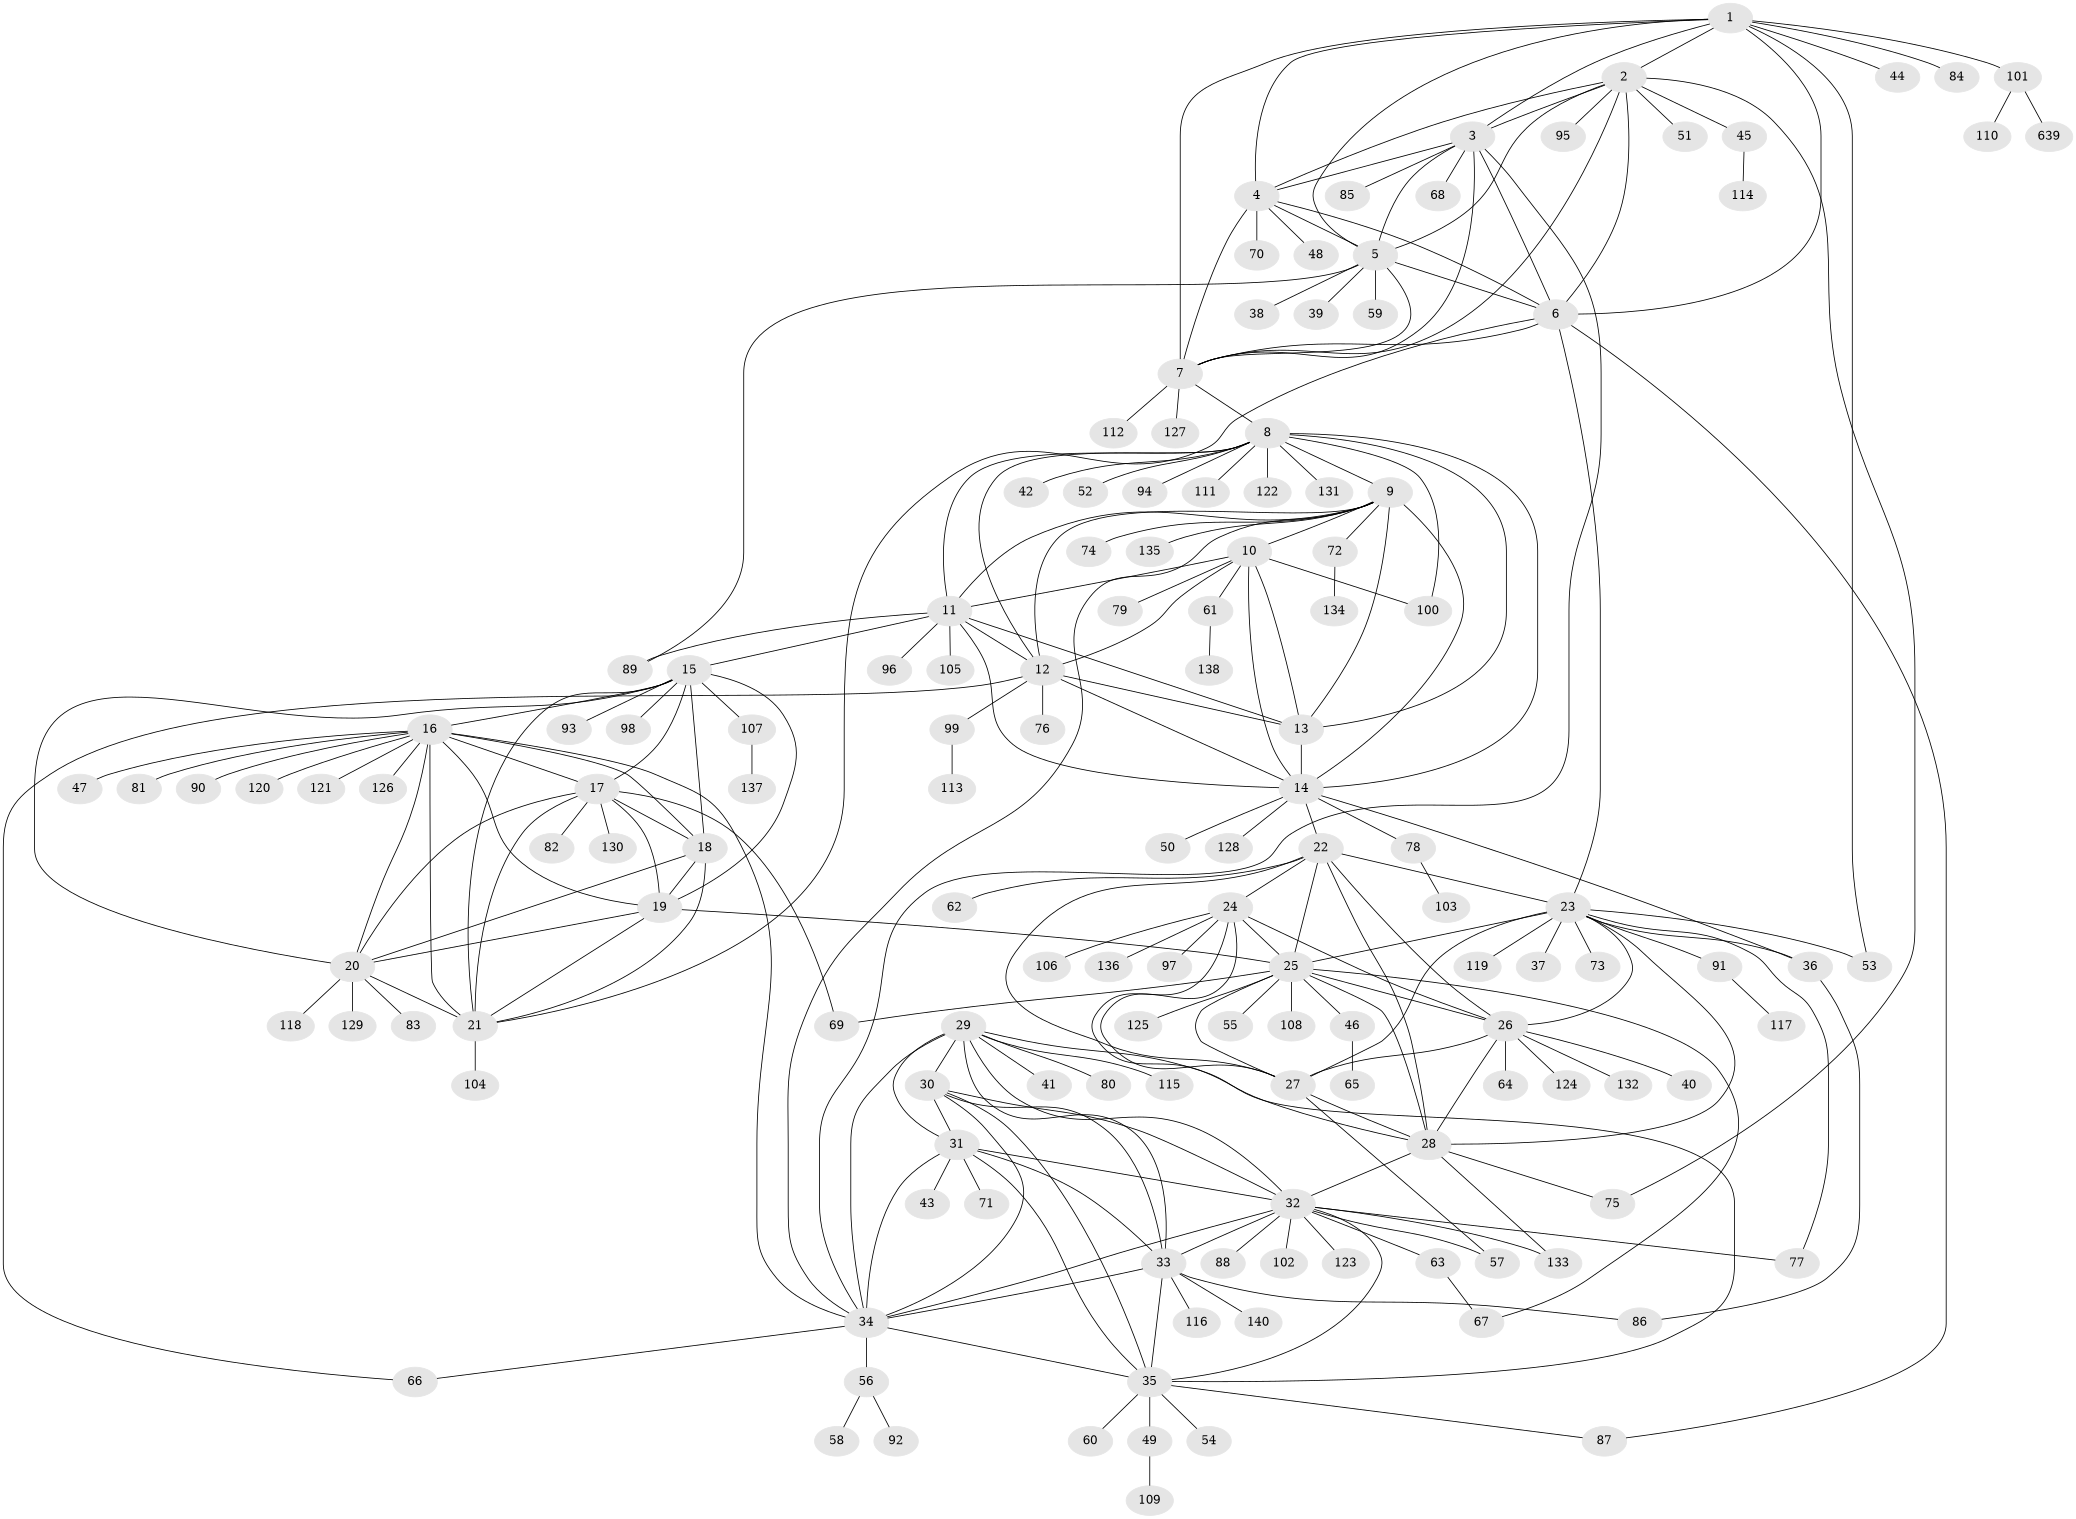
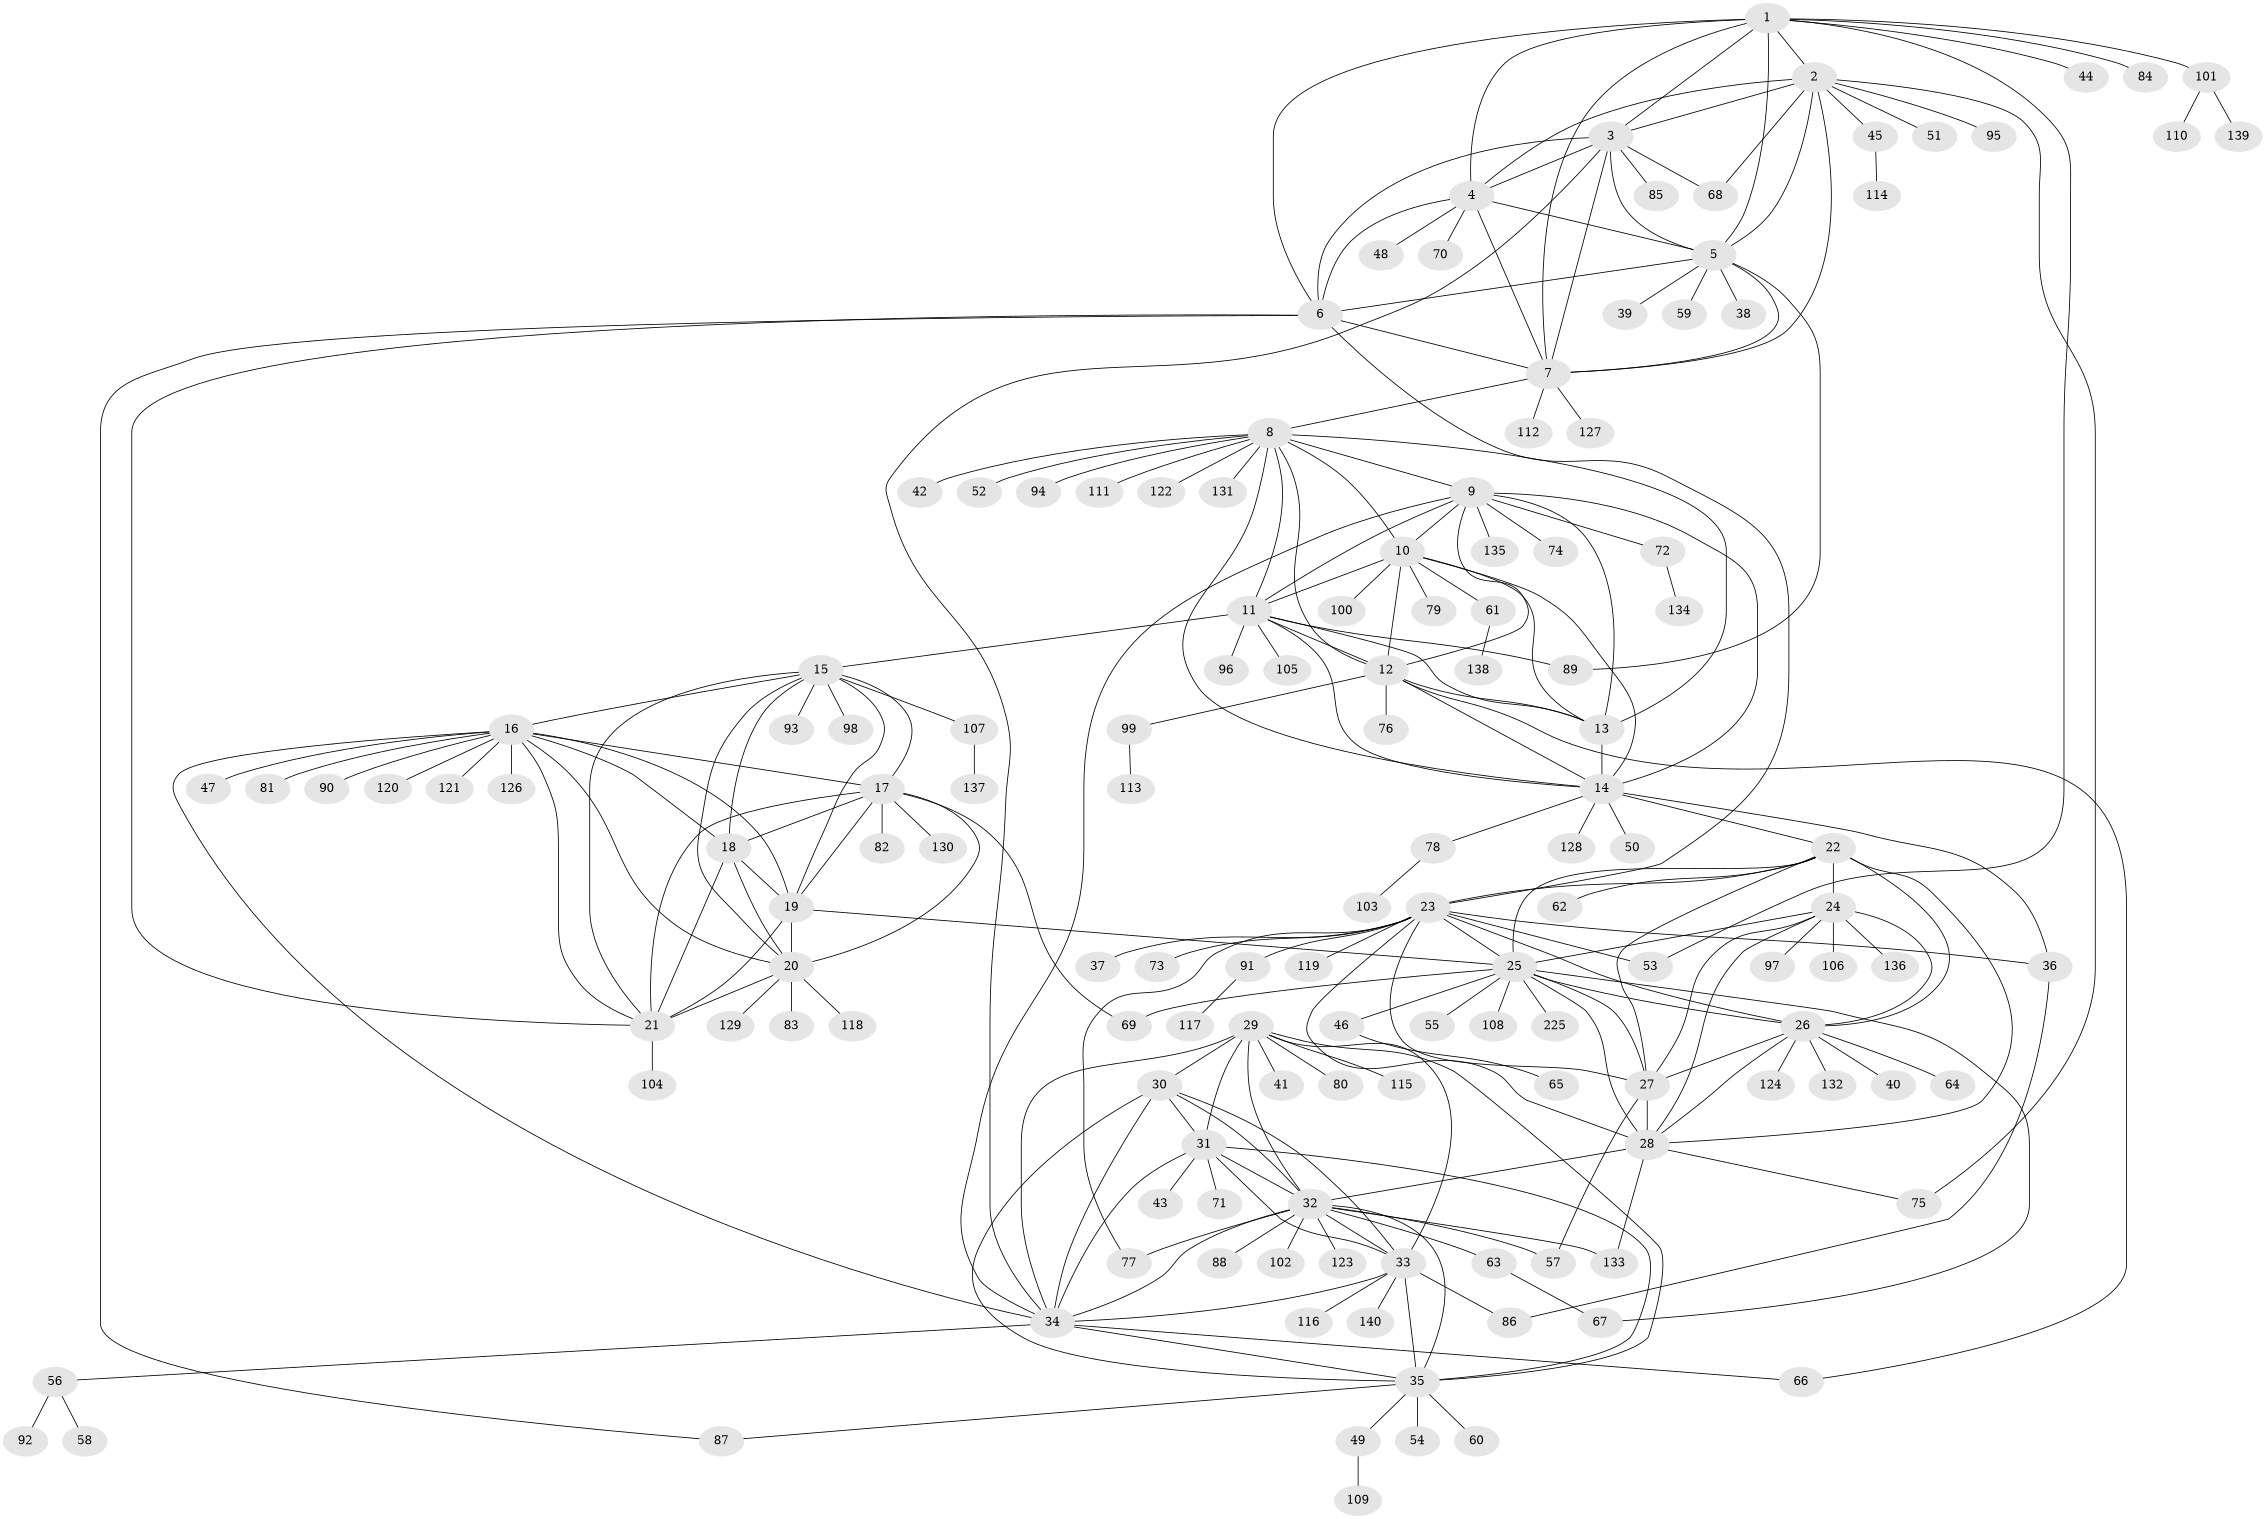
(2049, 137) -> (2239, 137)
(1622, 204) -> (1769, 132)
(1414, 473) -> (1349, 482)
(1138, 1026) -> (1555, 1026)
